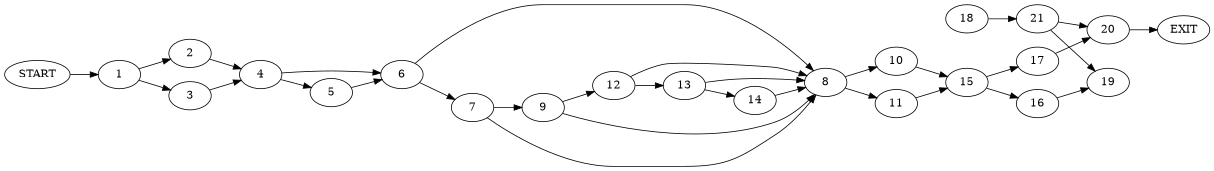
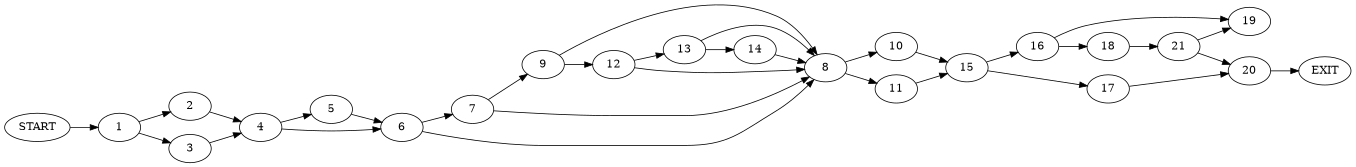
none -> (1069, 47)
